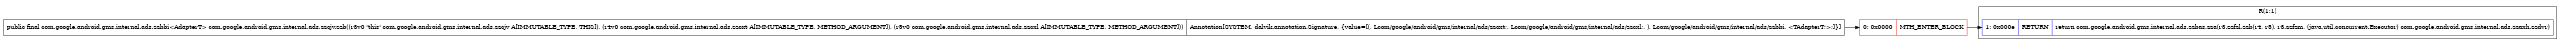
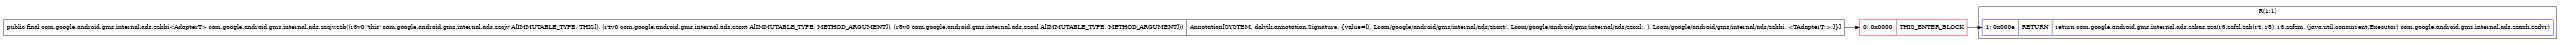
(1932, 27) -> (1932, 27)
